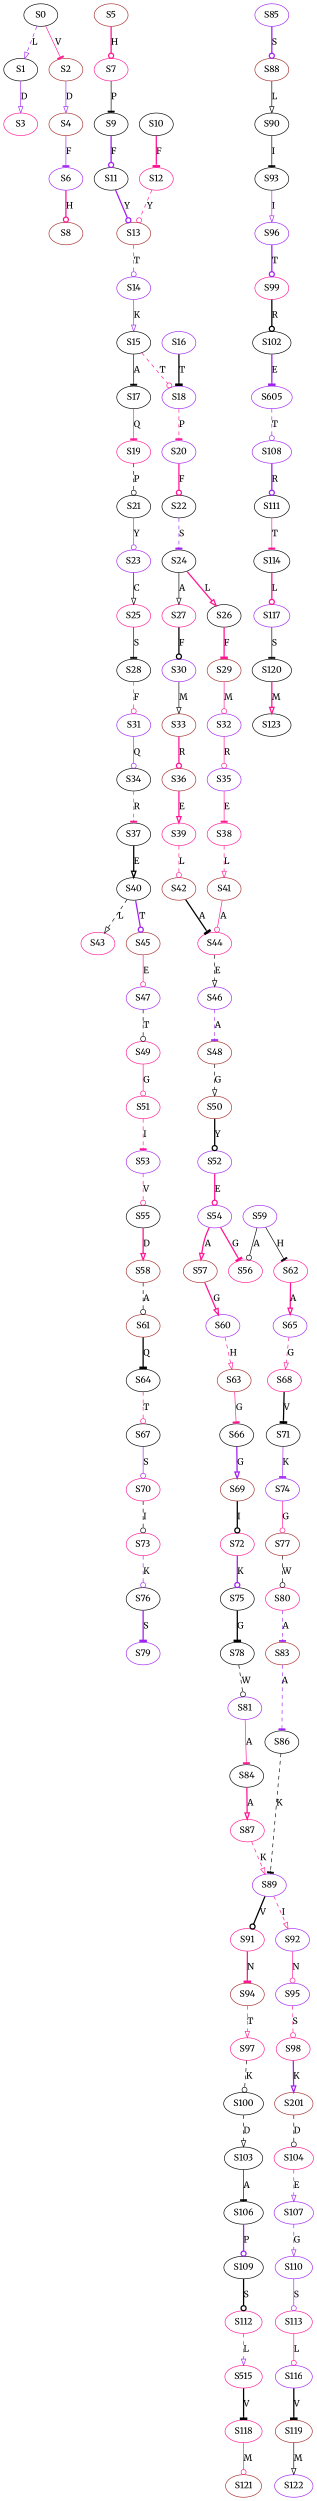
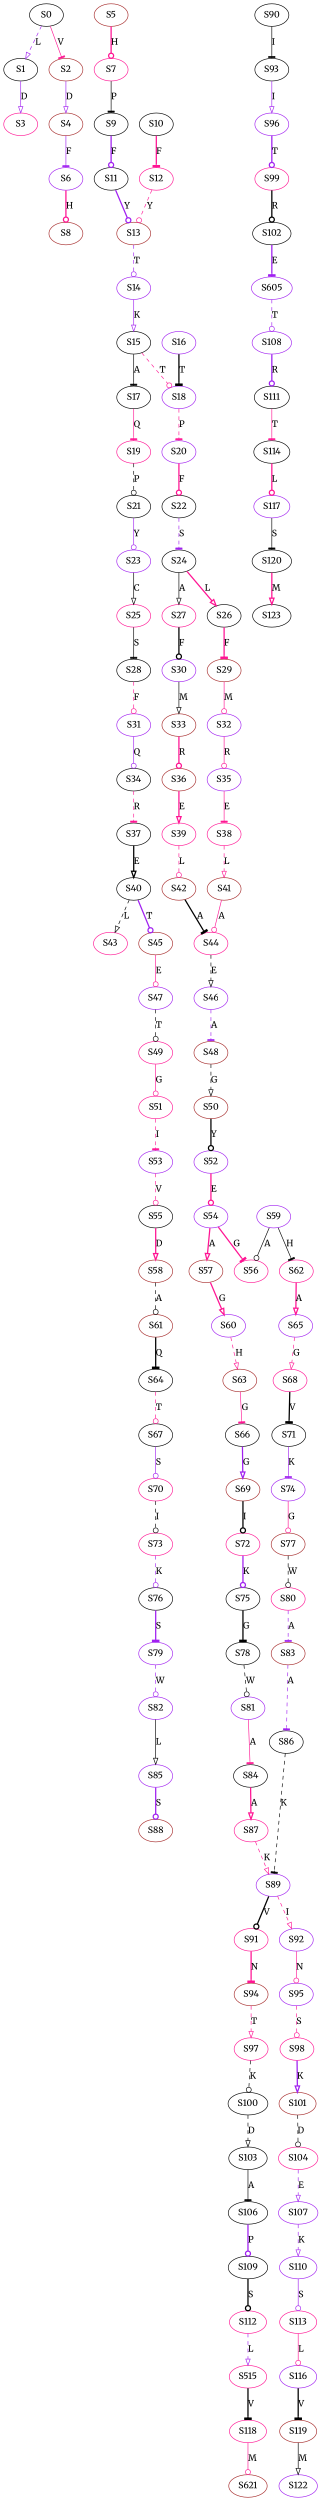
(272, 94) -> none
none -> (156, 1708)
(294, 2104) -> (298, 2104)
(297, 2240) -> (301, 2240)
(244, 2486) -> (248, 2486)
